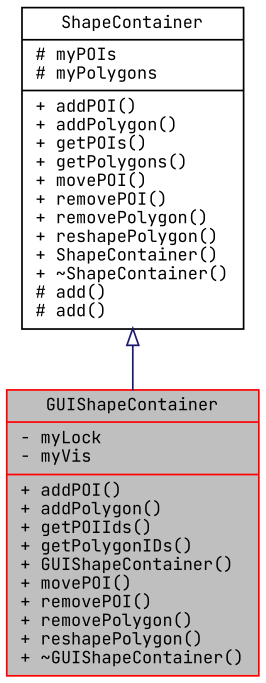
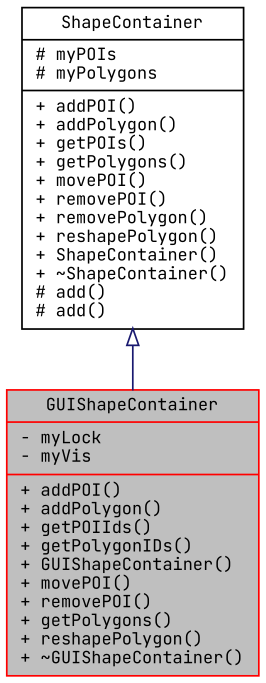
(107, 621) -> (97, 621)
